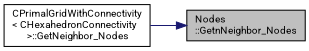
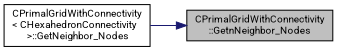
(246, 26) -> (260, 26)
